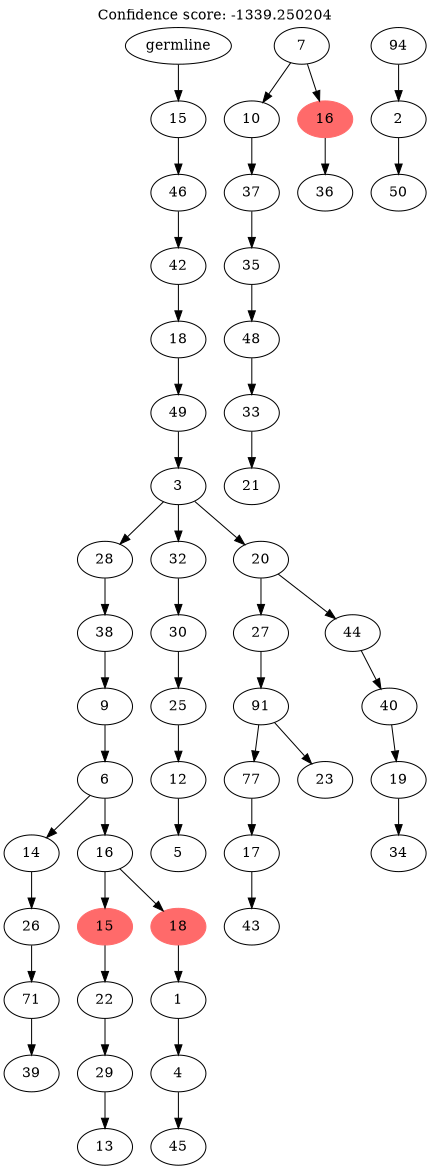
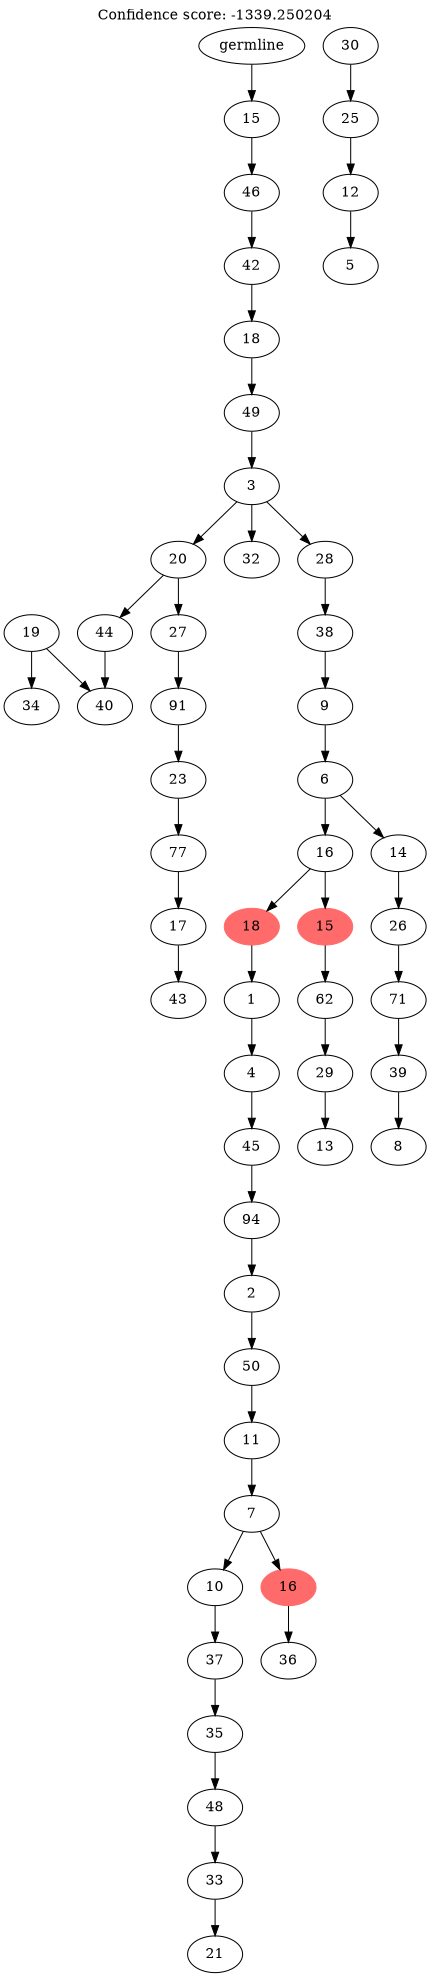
(178, 591) -> none
(257, 738) -> (178, 812)
(393, 738) -> (65, 666)
(105, 1000) -> (325, 1000)
none -> (399, 1147)
none -> (252, 1179)
none -> (252, 1440)
